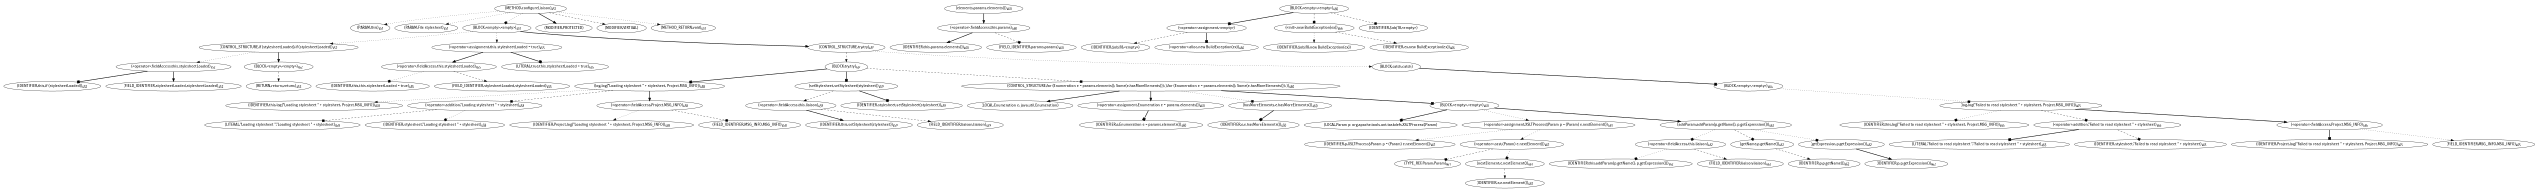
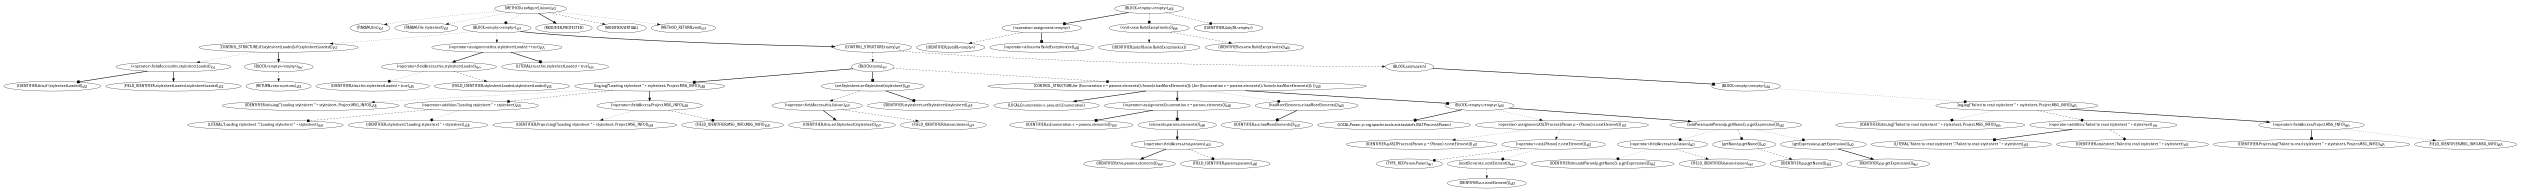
(1121, 63) -> (1141, 63)
none -> (1177, 114)
